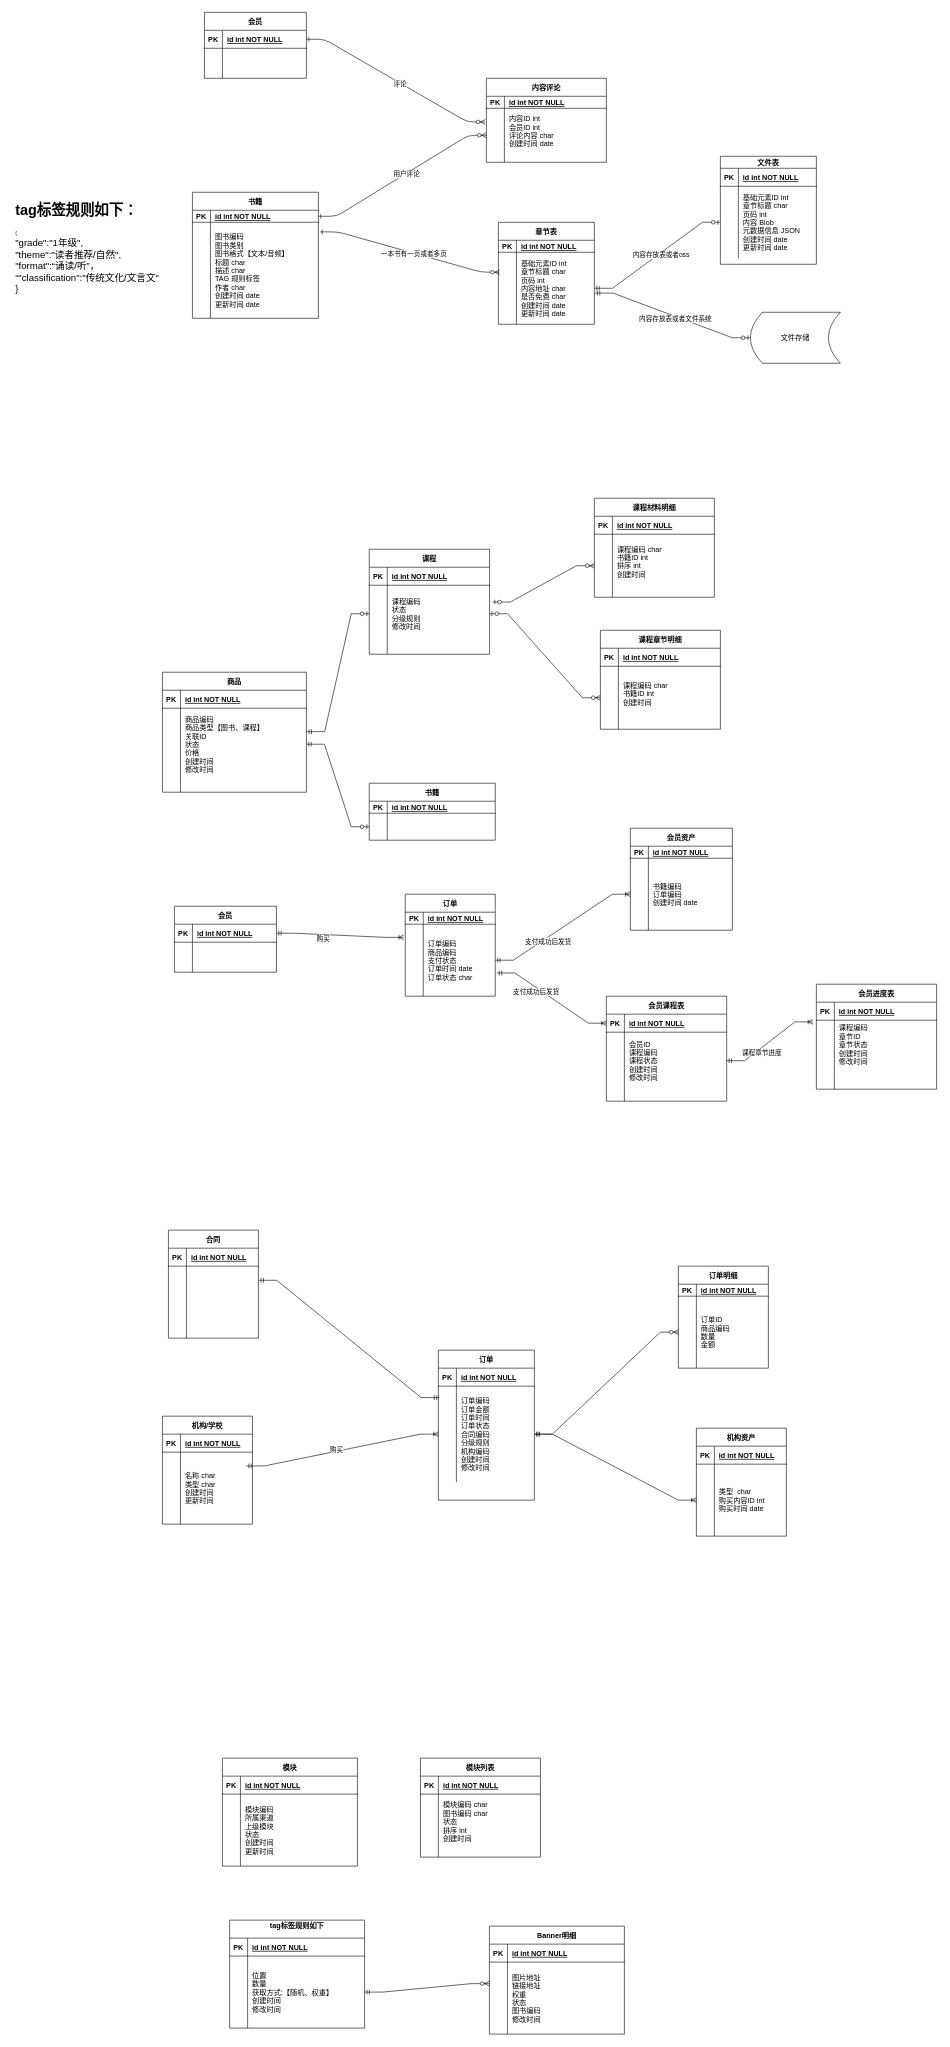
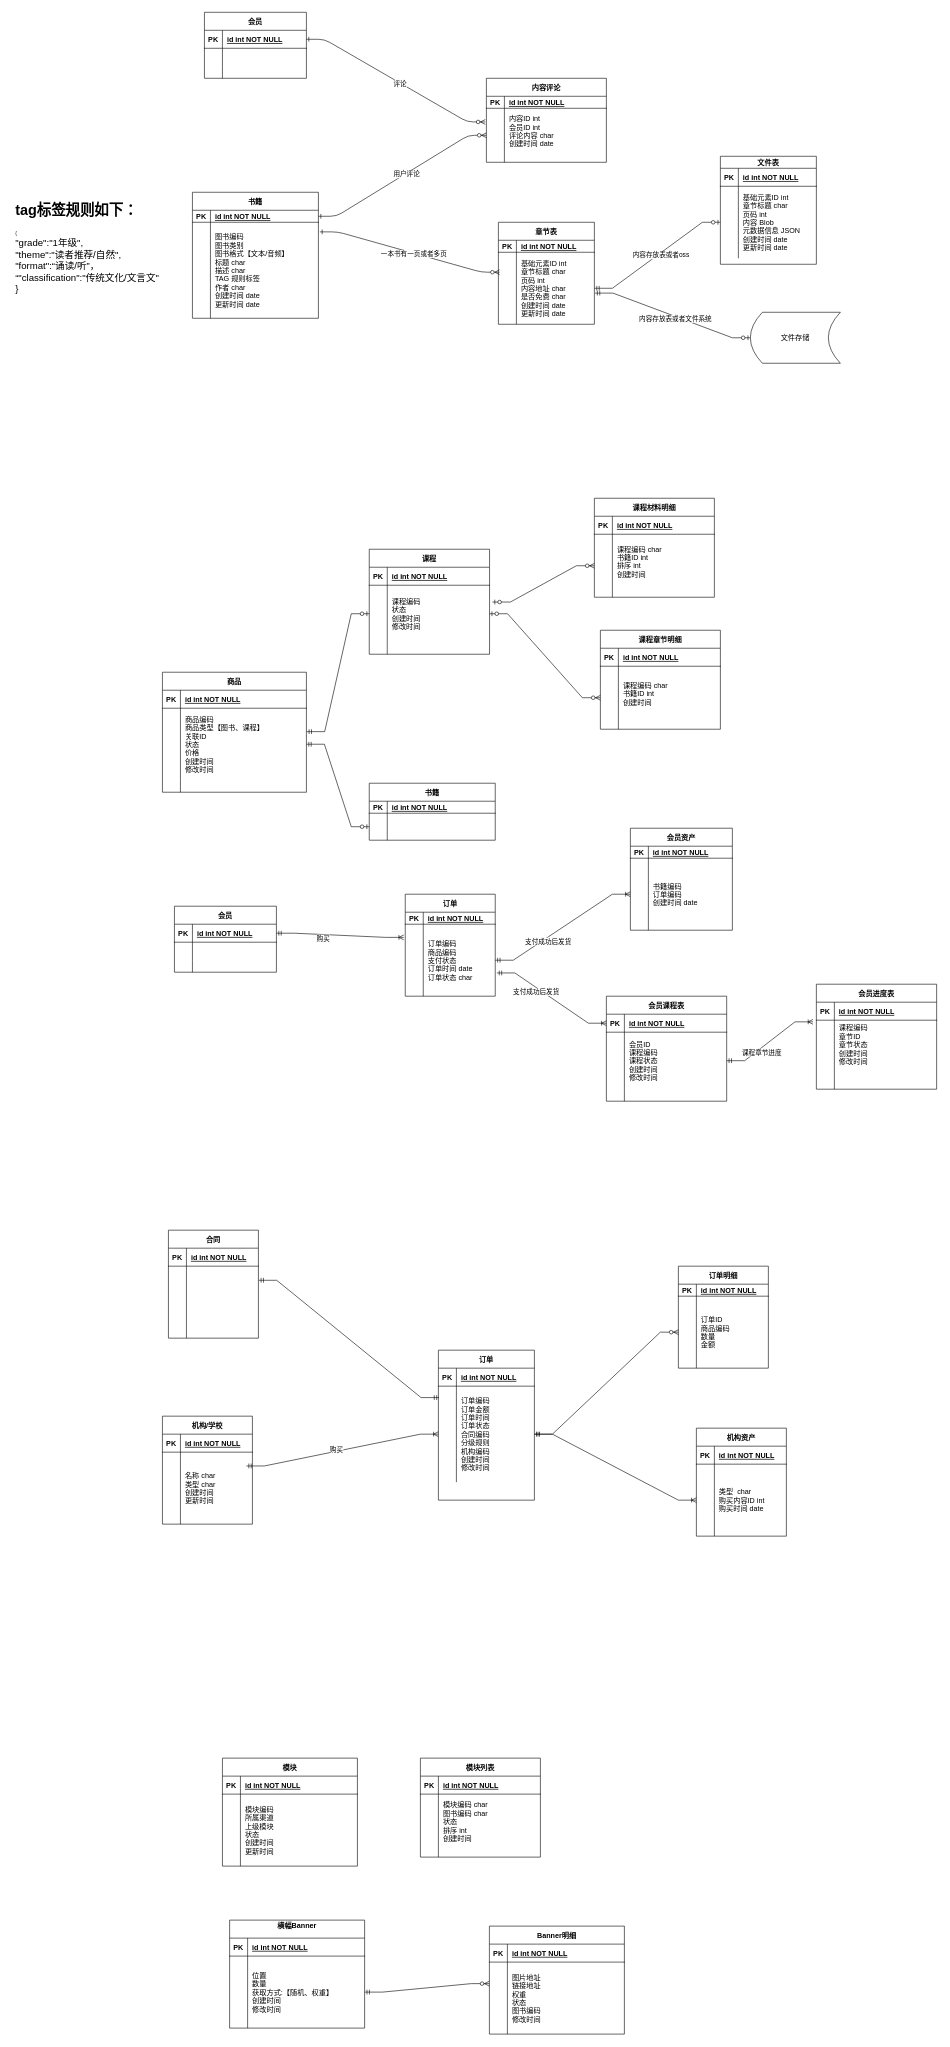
(406, 602) -> (406, 602)
(297, 1925) -> (297, 1925)
